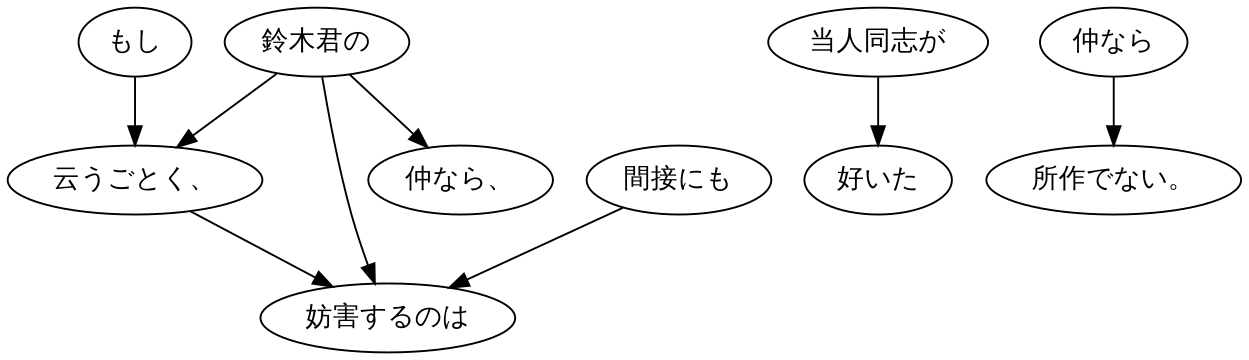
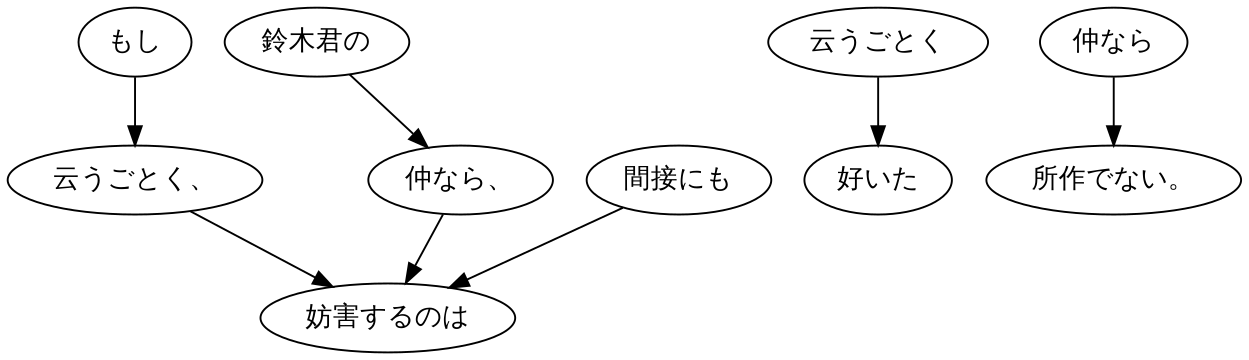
(878, 42) -> (878, 42)
(235, 105) -> none
(341, 172) -> (429, 240)
